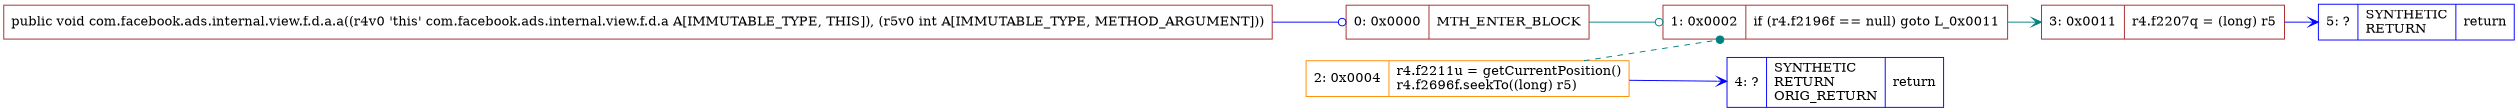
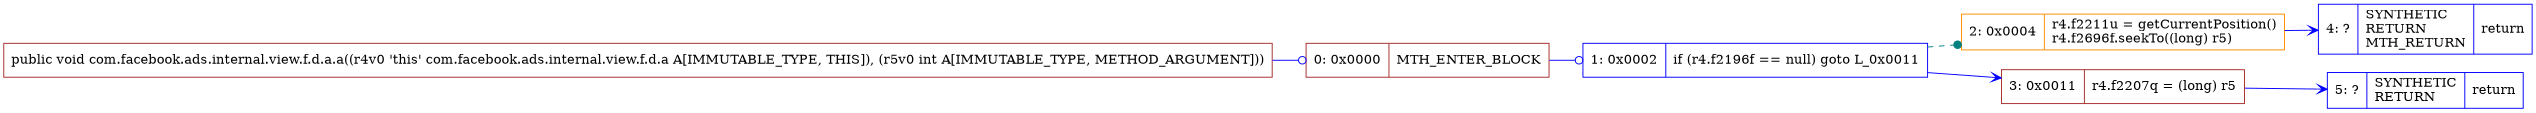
(1622, 22) -> (1562, 60)
(1835, 22) -> (1755, 60)
(2020, 22) -> (1960, 75)
(1650, 50) -> (1941, 46)
(1826, 96) -> (2416, 43)
